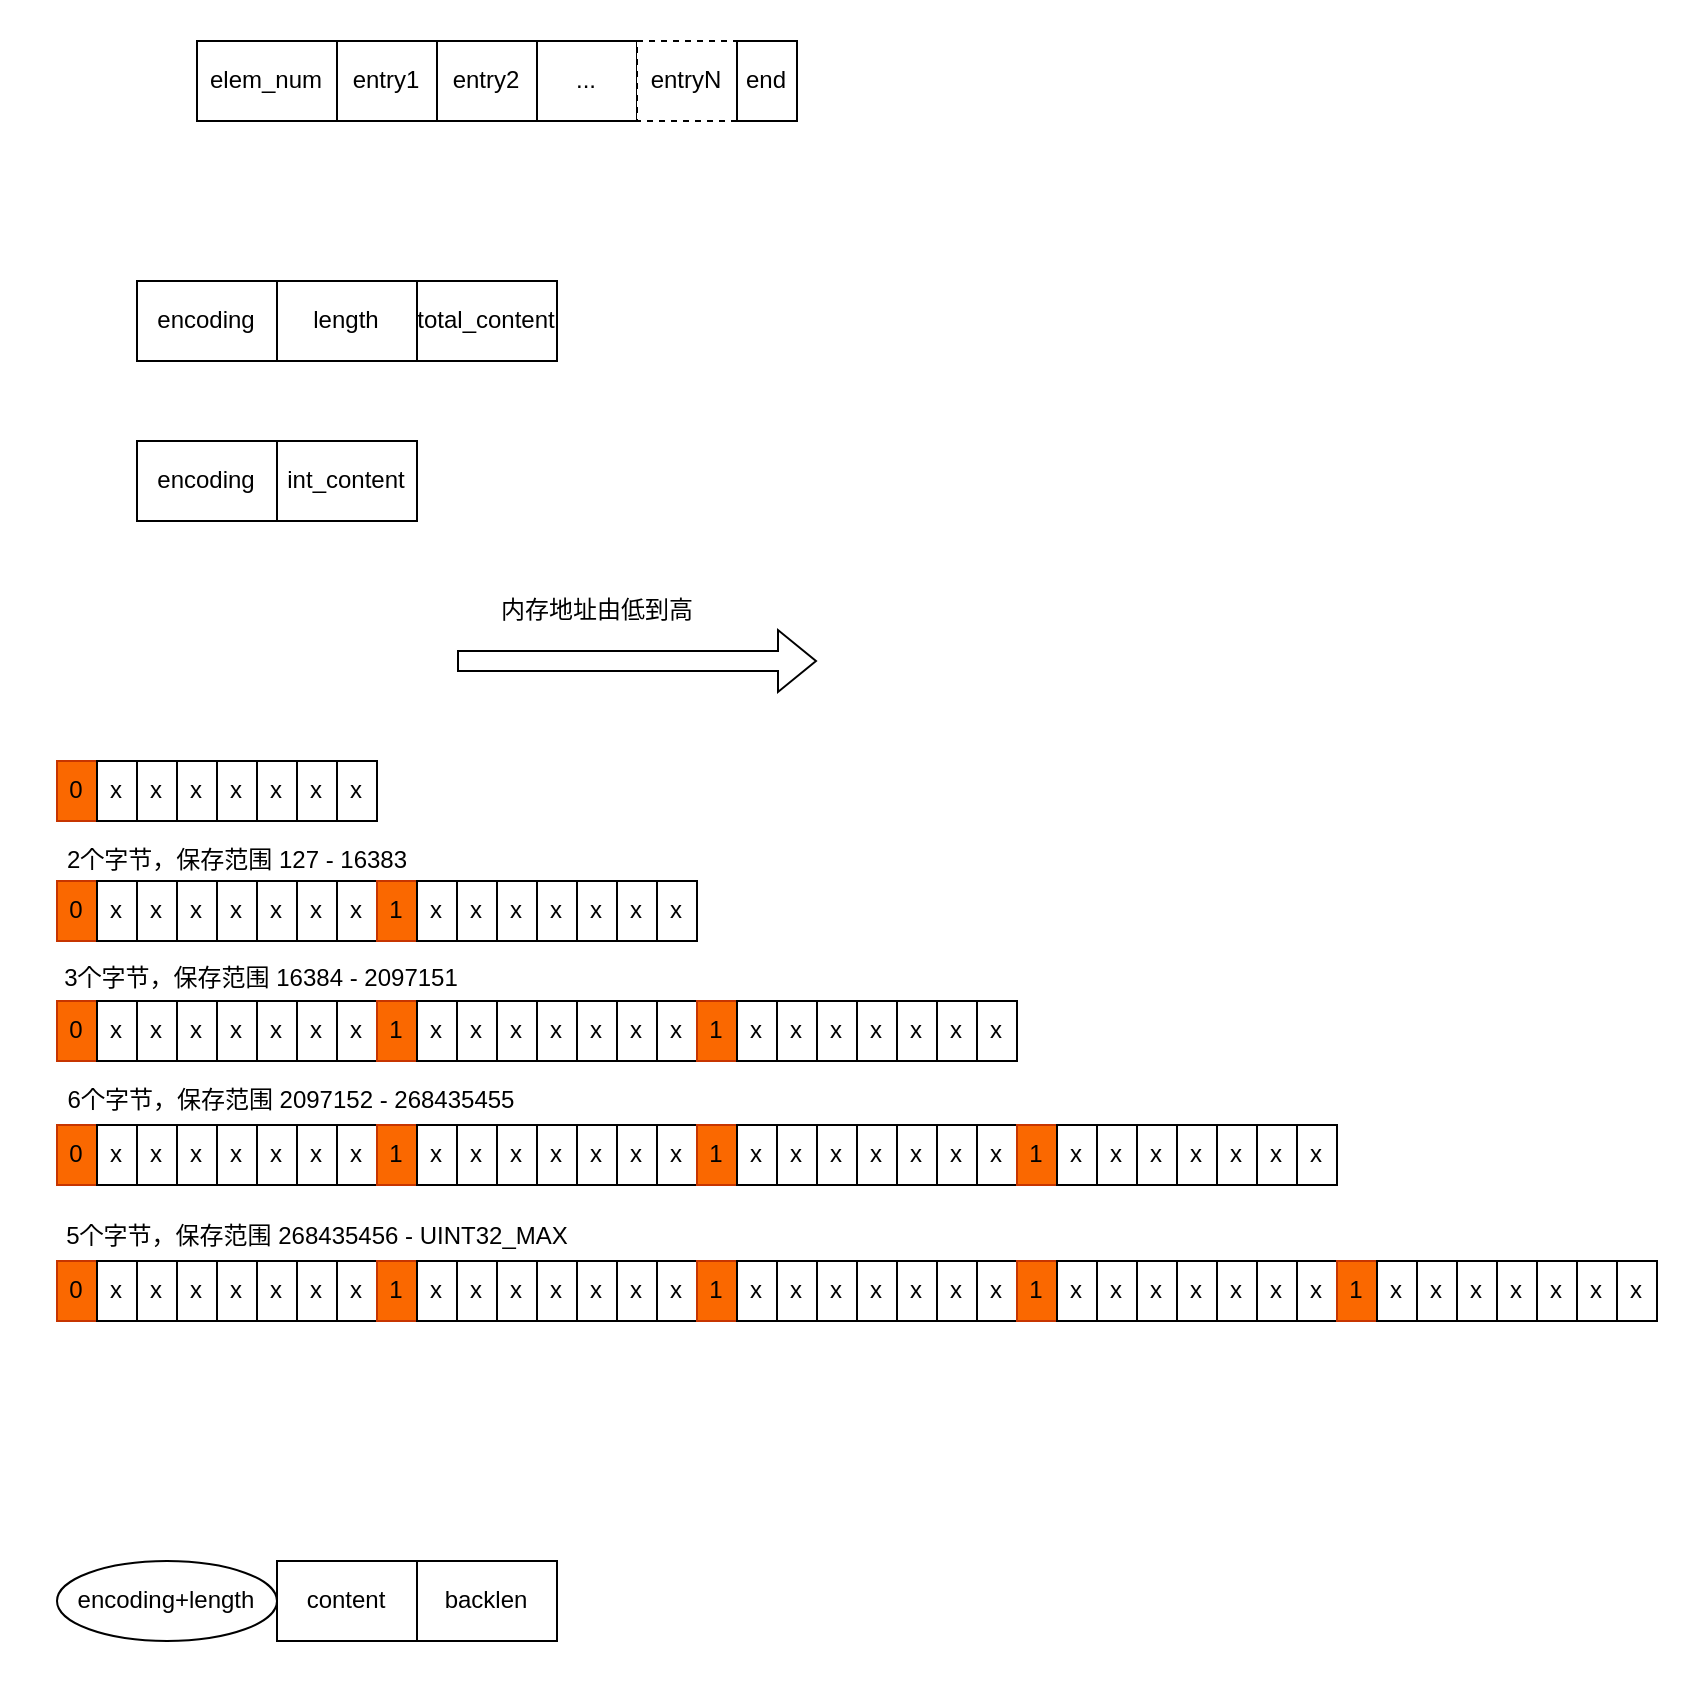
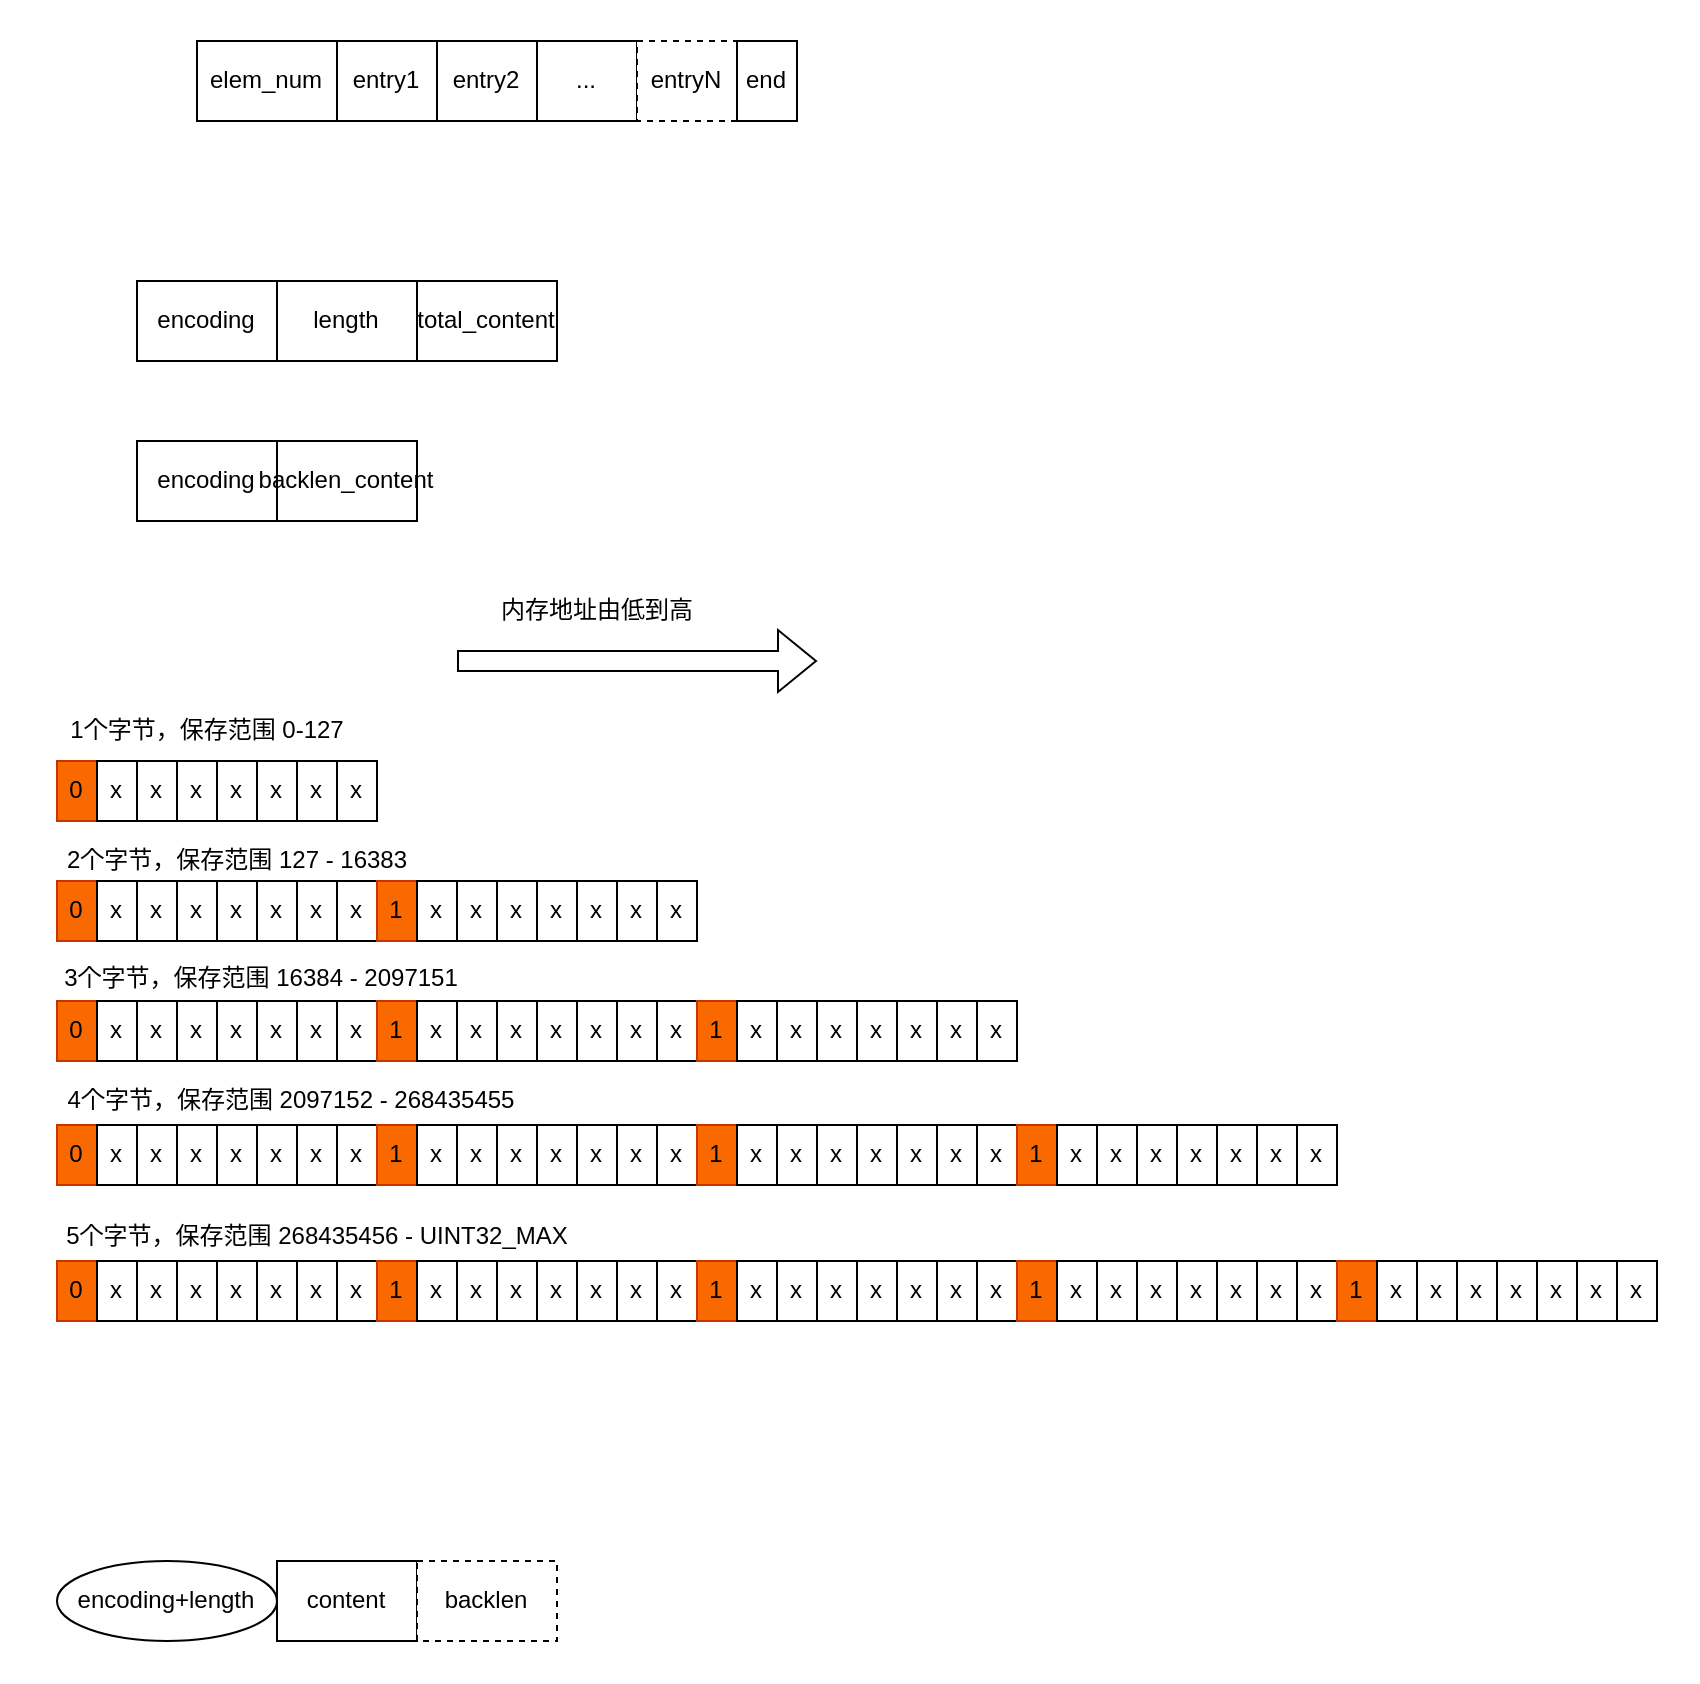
(347, 481) -> (347, 481)
none -> (207, 731)
(292, 1101) -> (292, 1101)
(487, 1601) -> (487, 1601)
